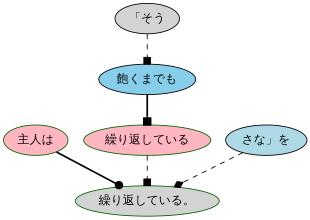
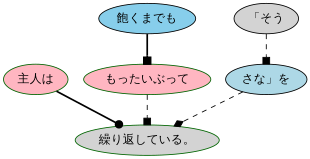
(147, 45) -> (266, 45)
(147, 140) -> (147, 79)
